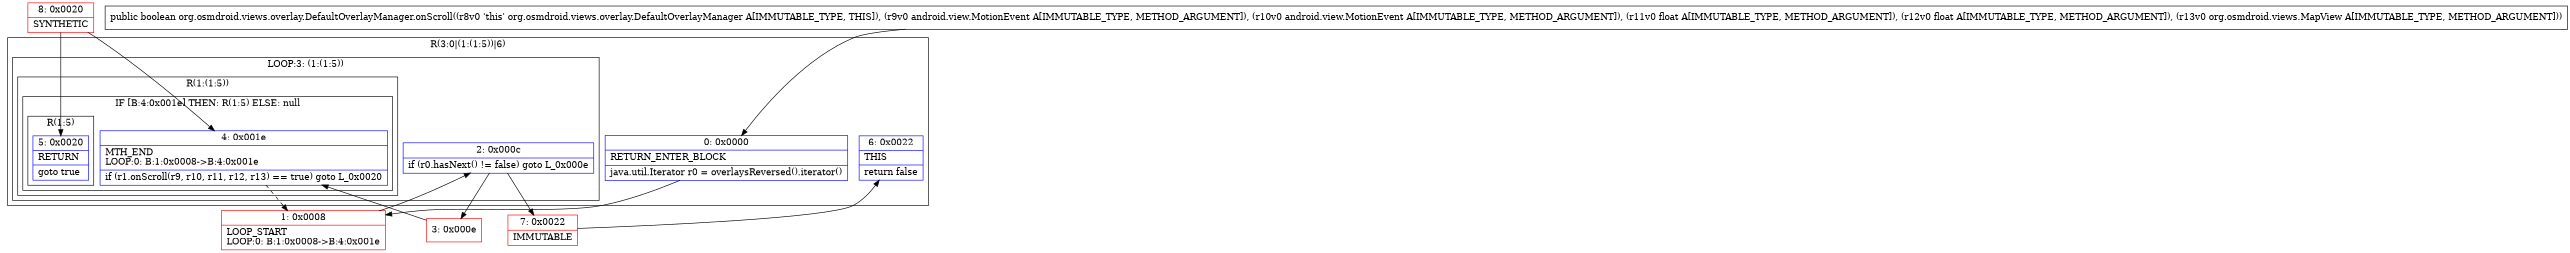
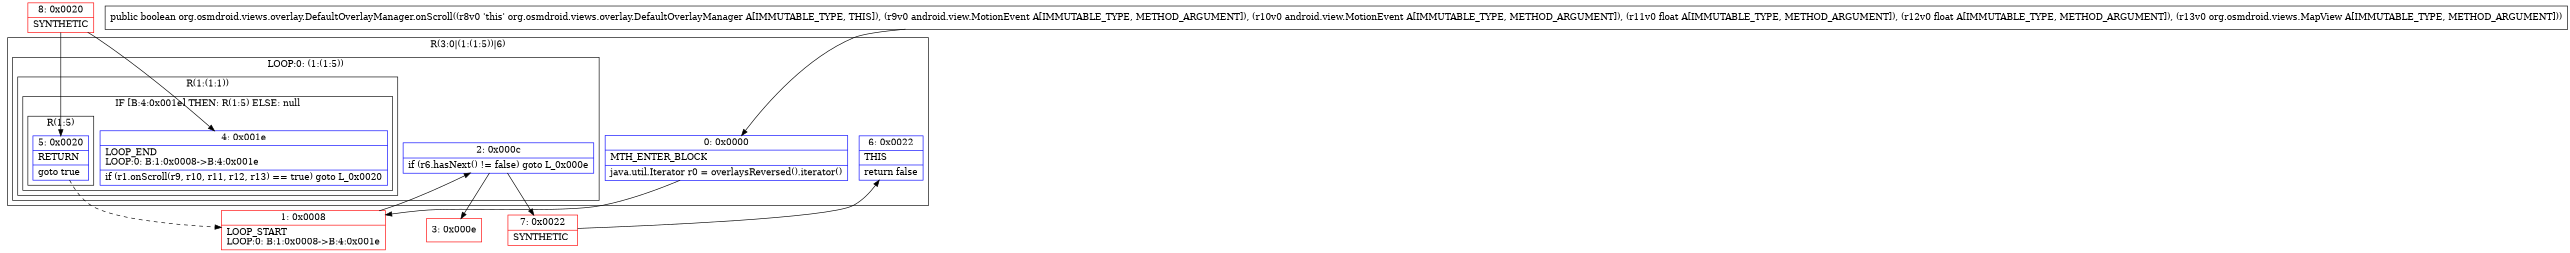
(306, 65) -> (306, 65)
(208, 84) -> (208, 84)
(129, 153) -> (131, 153)
(668, 157) -> (659, 157)
(498, 165) -> (498, 165)
(275, 195) -> (135, 219)
(377, 204) -> none
(543, 238) -> (541, 238)
